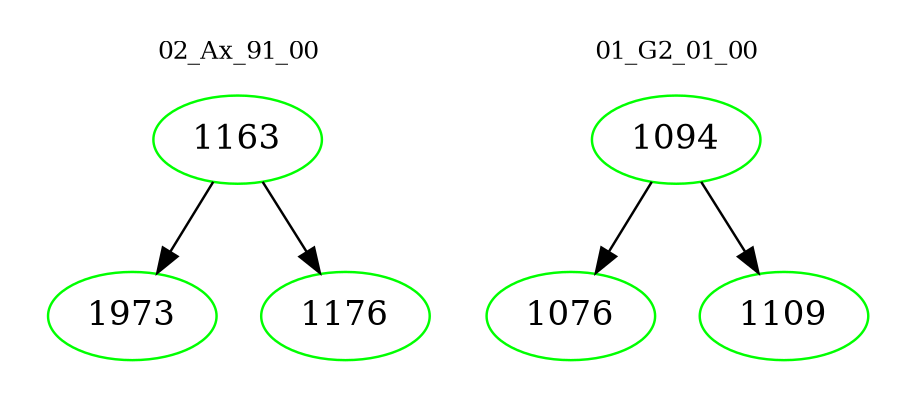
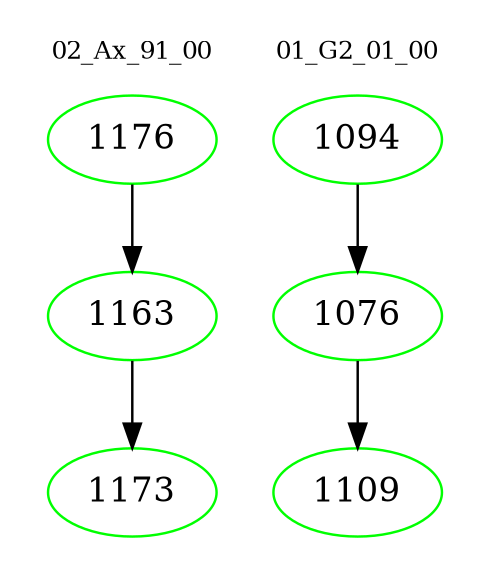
(285, 217) -> (132, 216)
(723, 217) -> (358, 392)
(132, 316) -> (132, 492)
